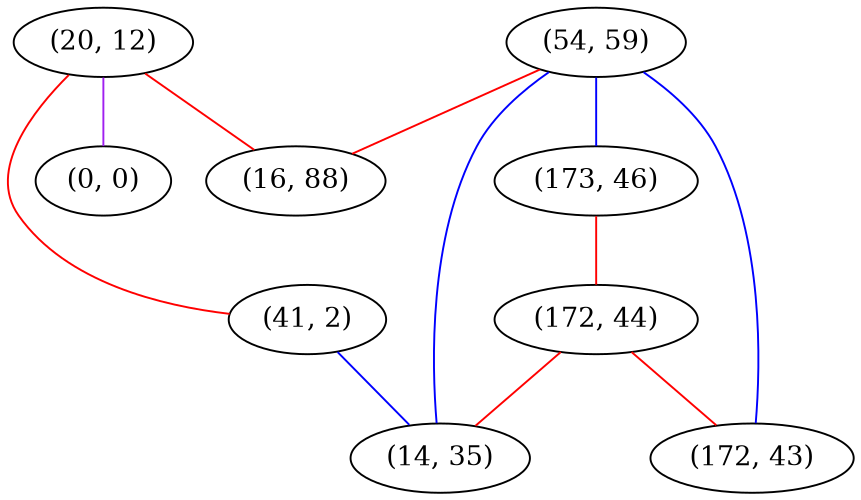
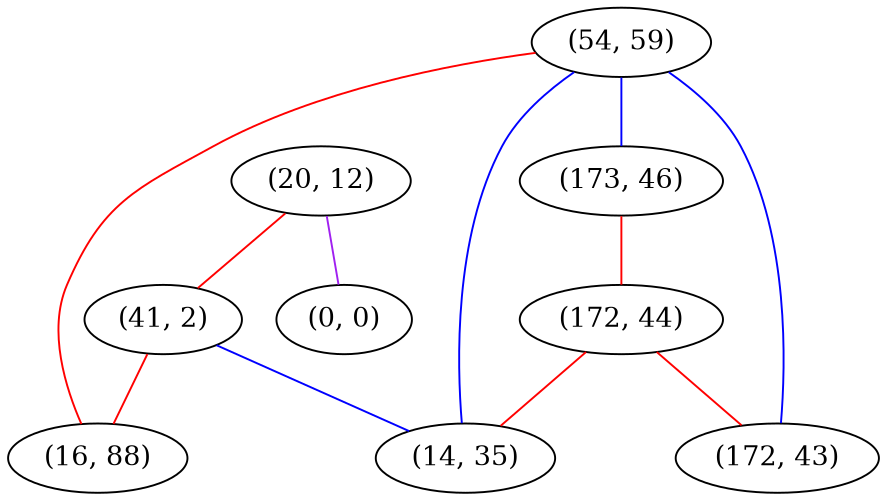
(200, 112) -> (130, 389)
